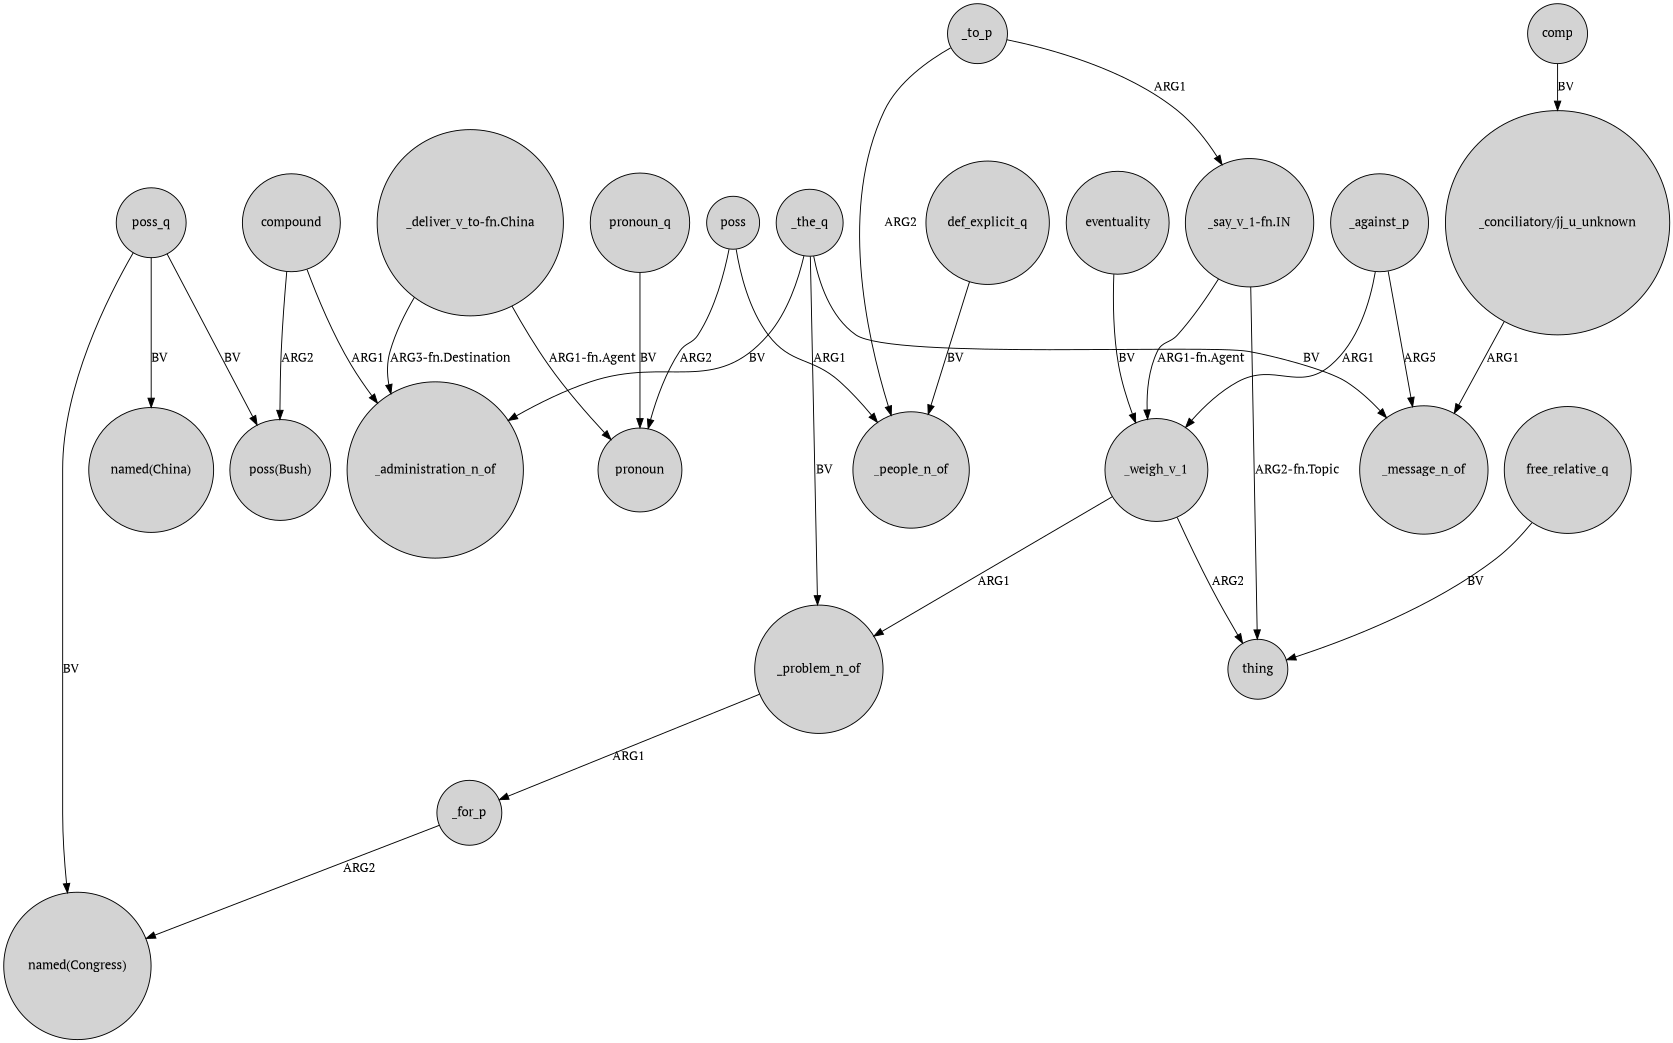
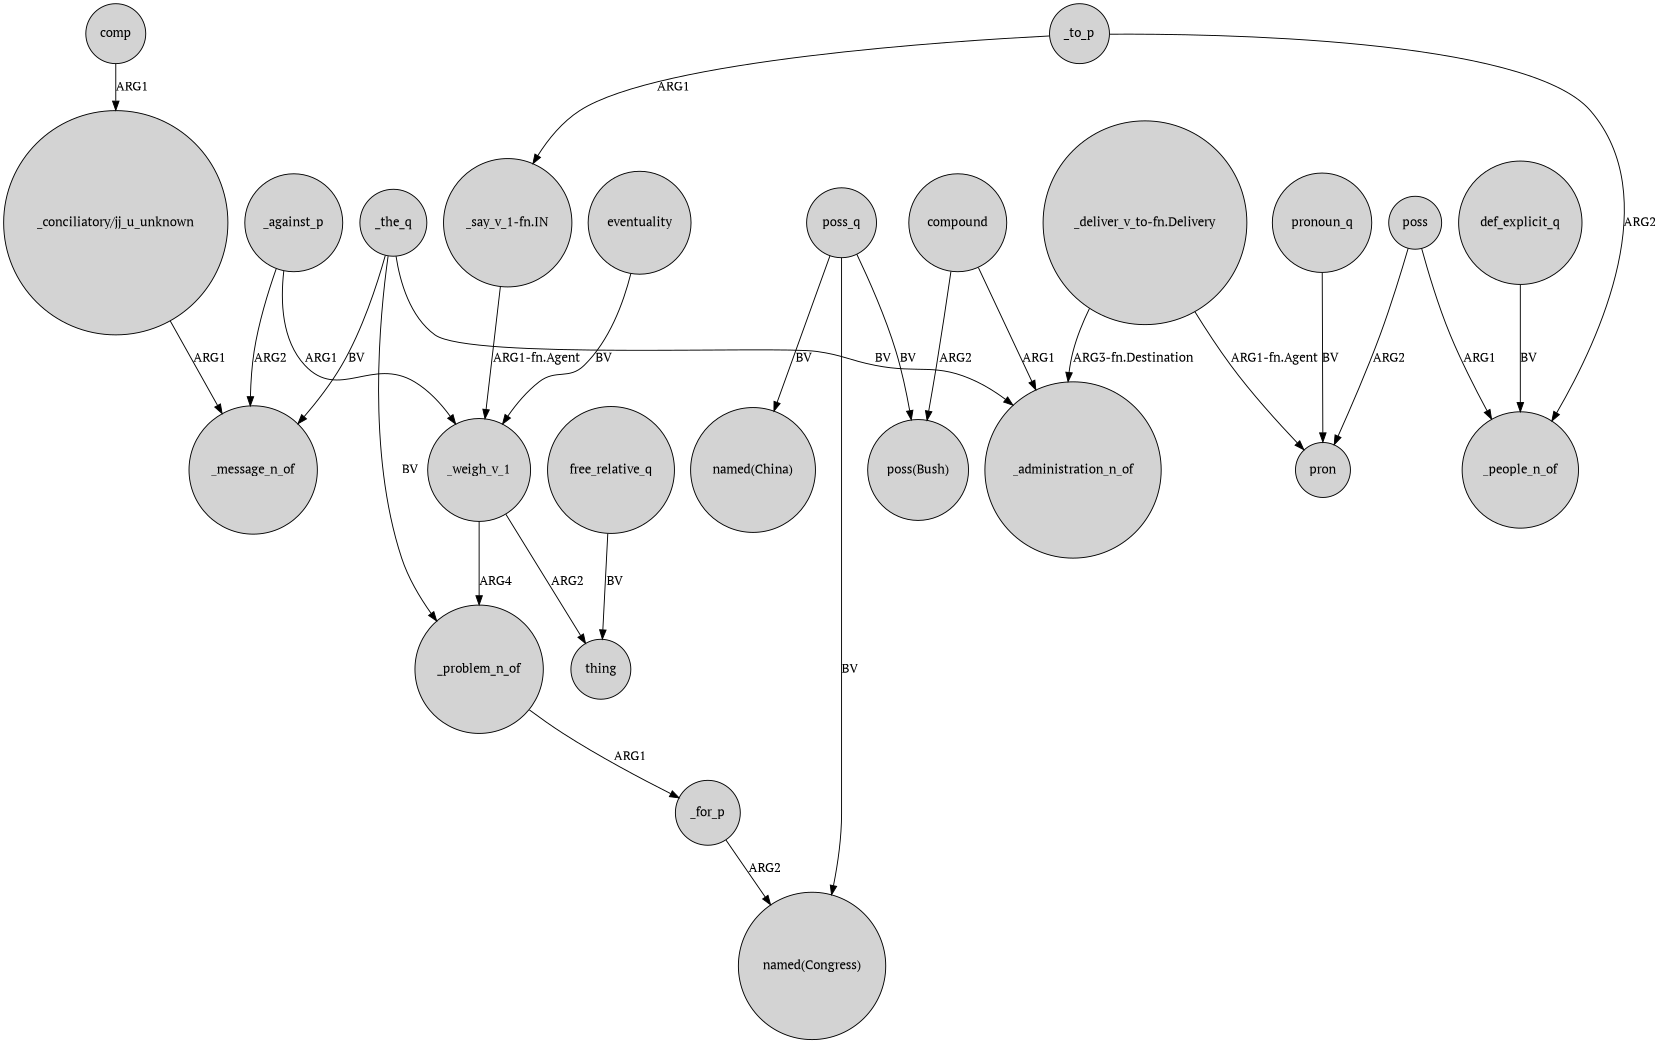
(1566, 87) -> (132, 87)
(470, 223) -> (1145, 223)
(1420, 358) -> (271, 358)
(1254, 458) -> none
(640, 470) -> (1323, 470)
(994, 582) -> (496, 582)
